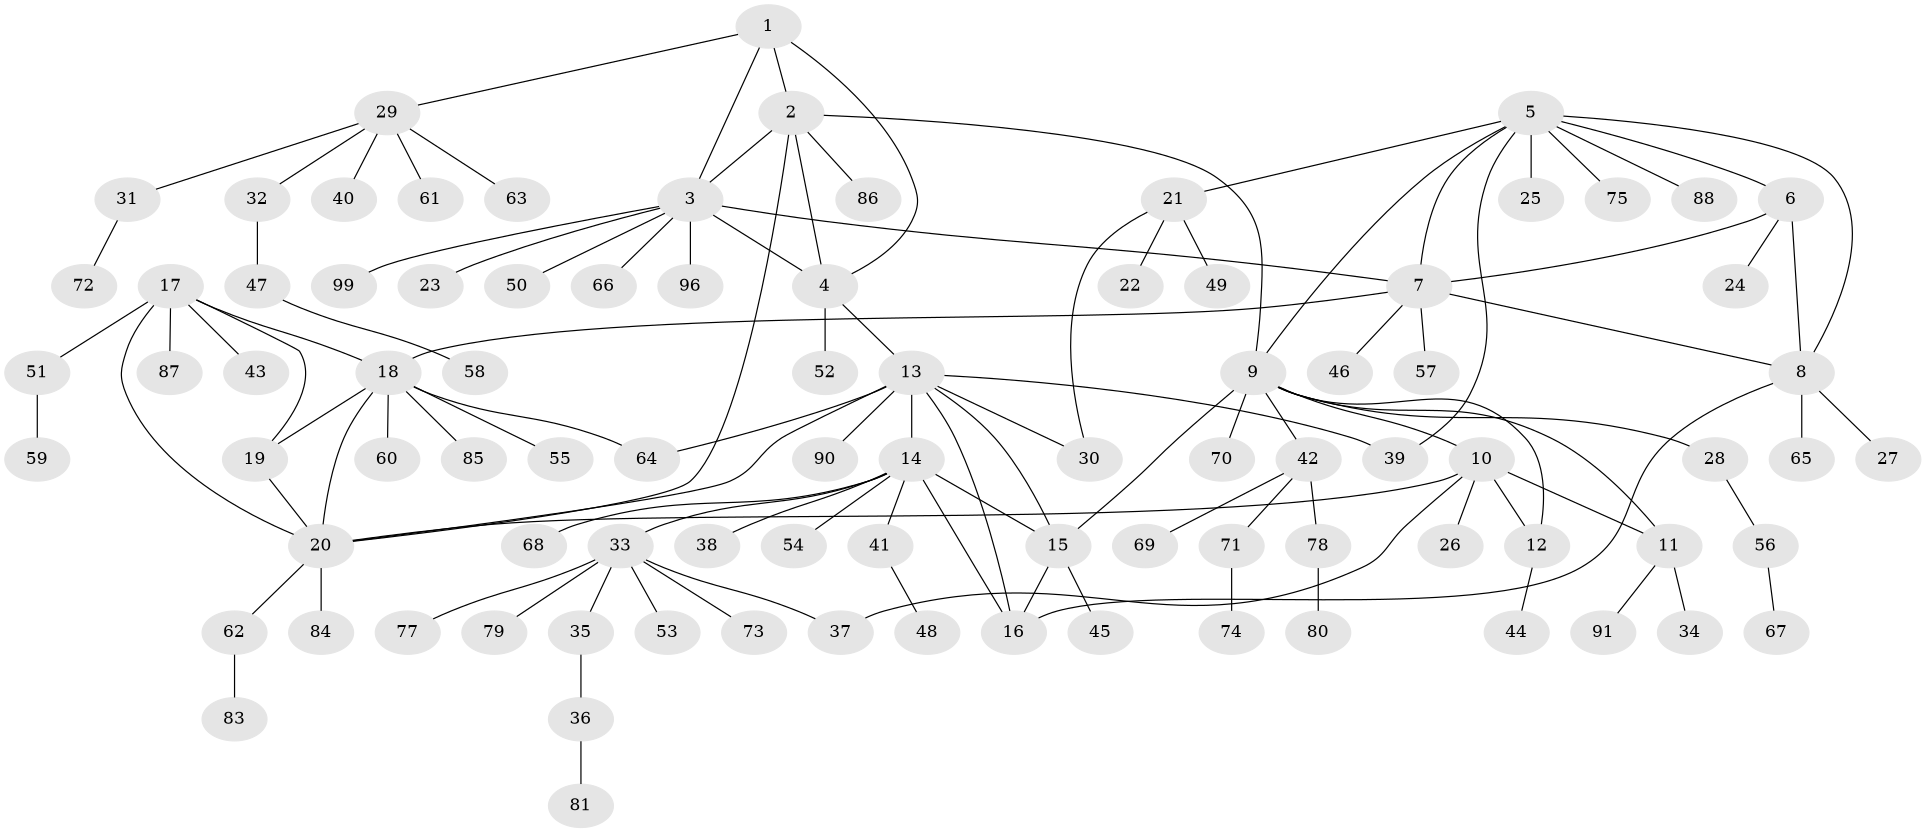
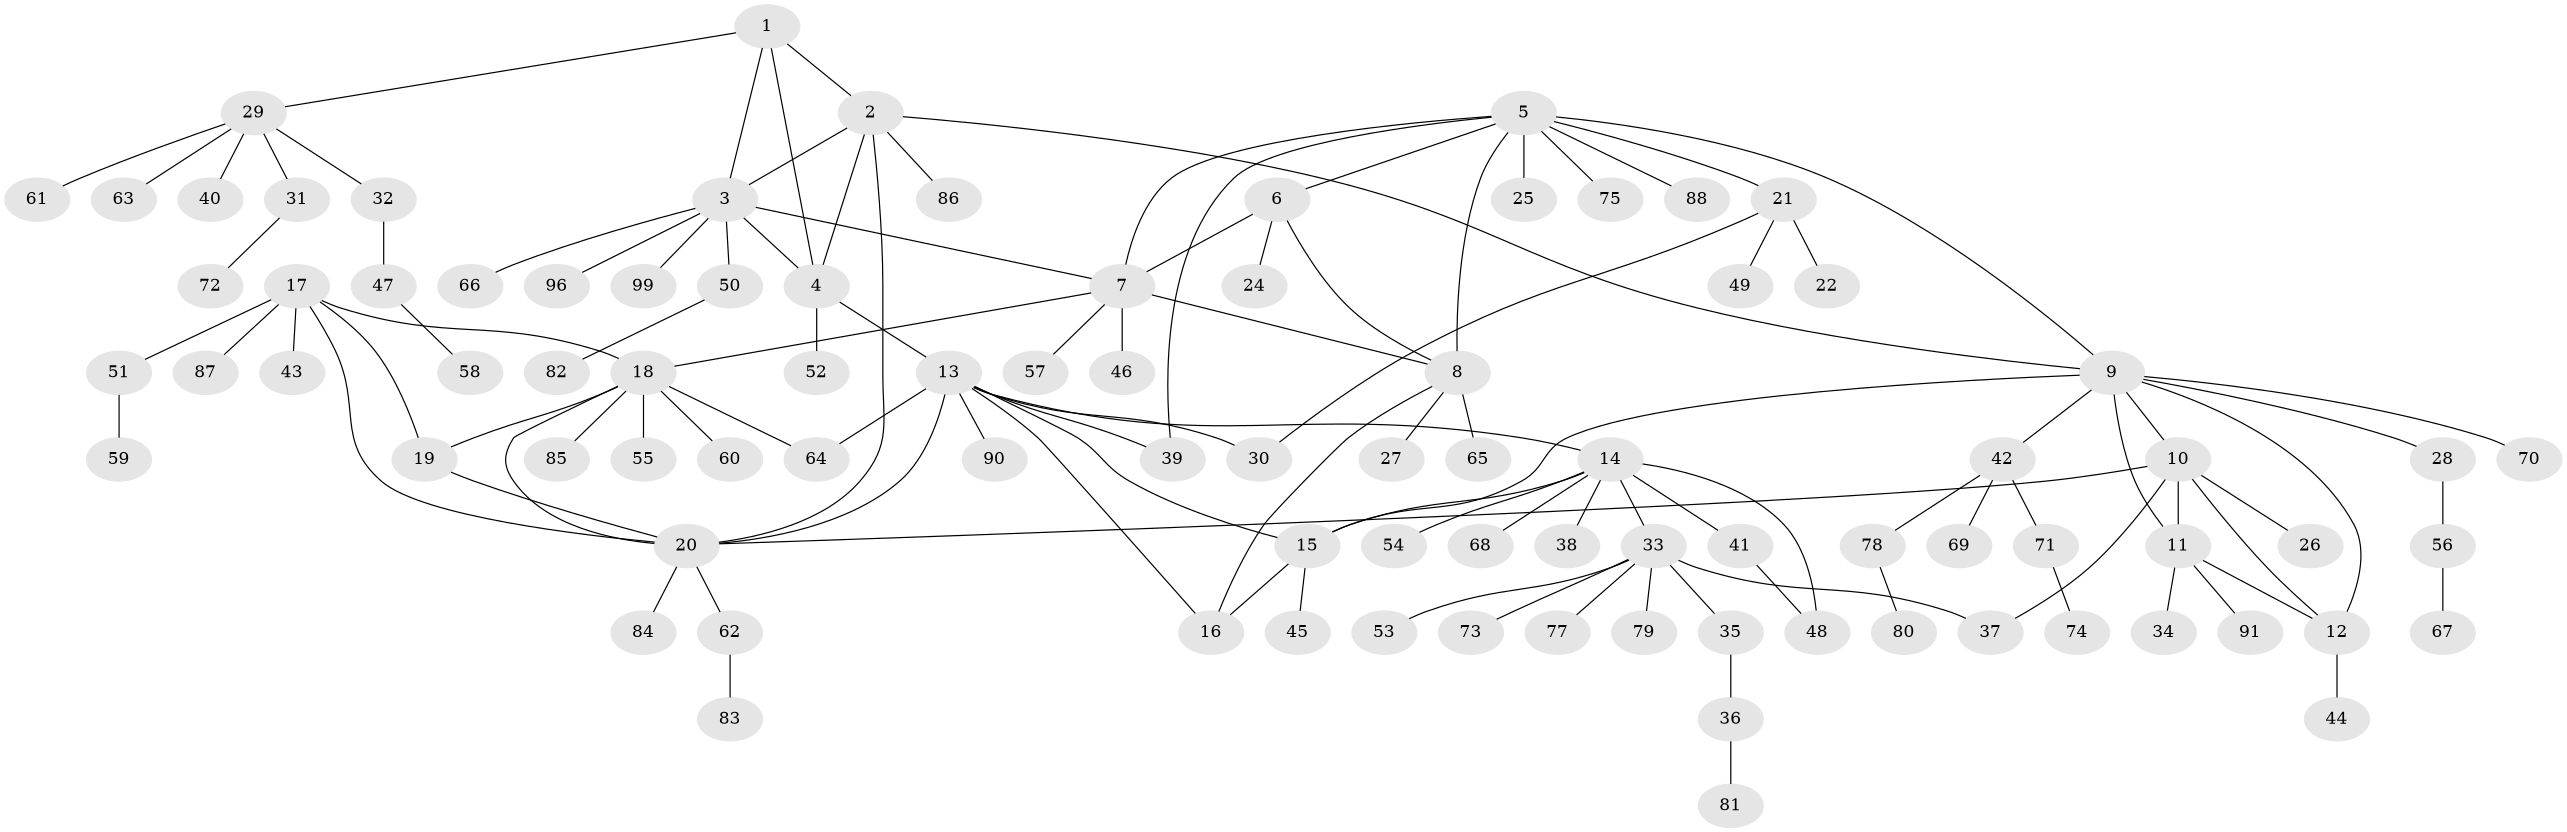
(431, 286) -> none
none -> (557, 373)
(963, 546) -> (1765, 508)
none -> (2258, 589)
